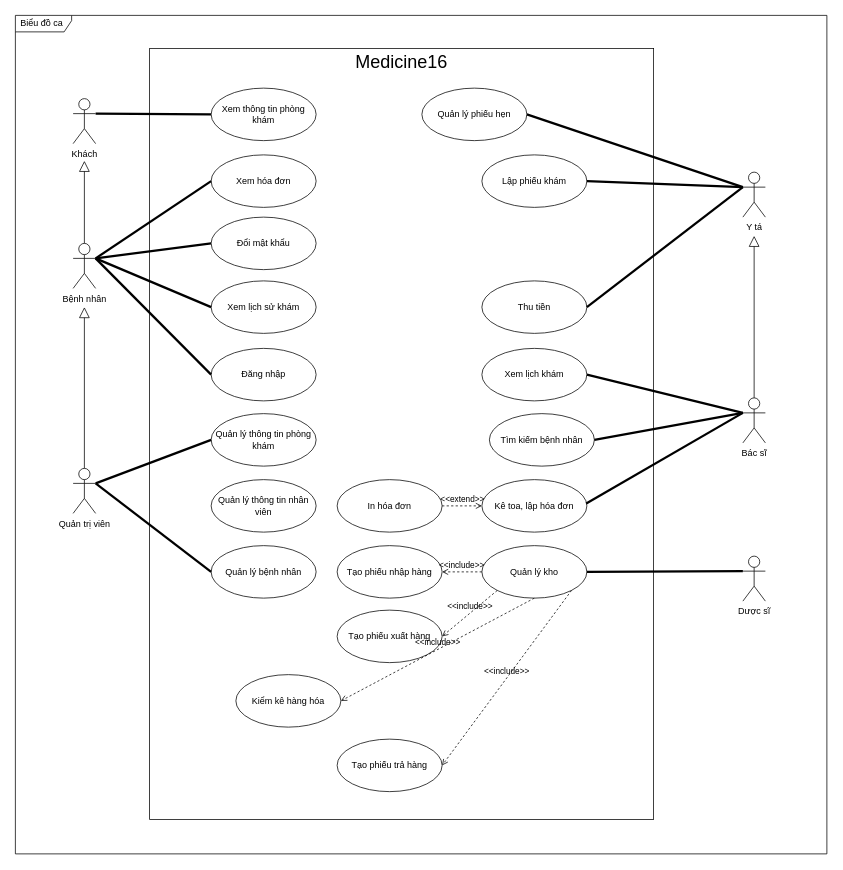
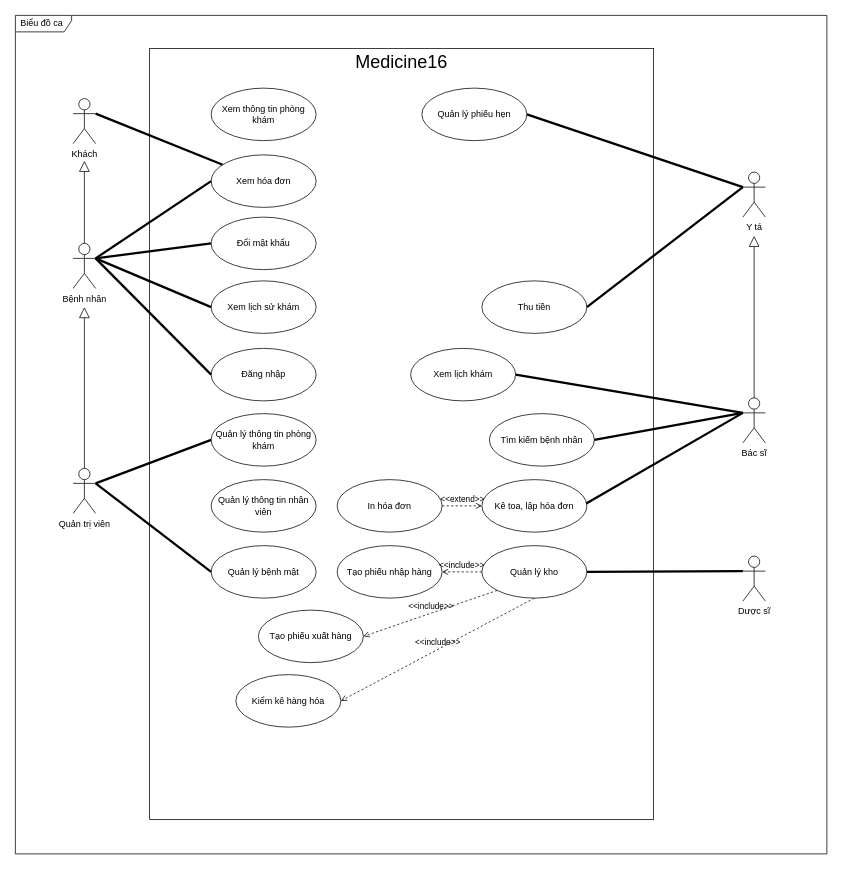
(154, 114) -> (159, 139)
(534, 181) -> none
(662, 184) -> none
(534, 375) -> (463, 375)
(264, 572) -> (264, 572)
(390, 636) -> (311, 636)
(534, 640) -> none
(390, 765) -> none
